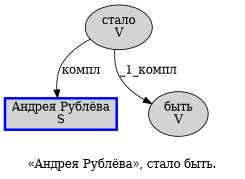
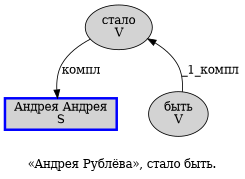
(121, 79) -> (177, 63)
(61, 114) -> (61, 114)
